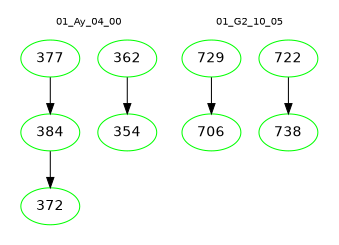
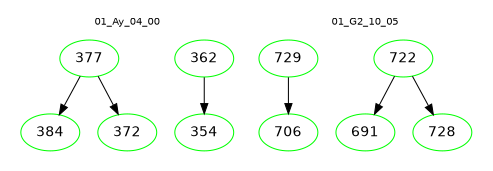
(288, 132) -> (442, 132)
none -> (365, 132)
(50, 164) -> (106, 91)
